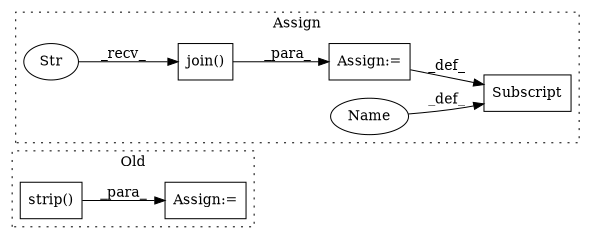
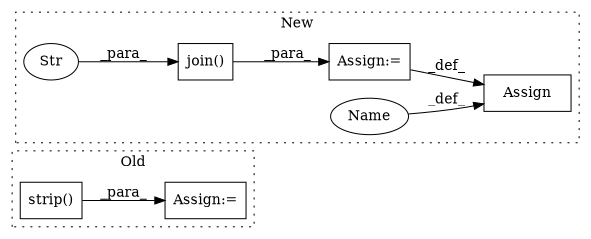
(297, 24) -> (297, 24)
(124, 54) -> (124, 54)
(528, 93) -> (528, 93)
